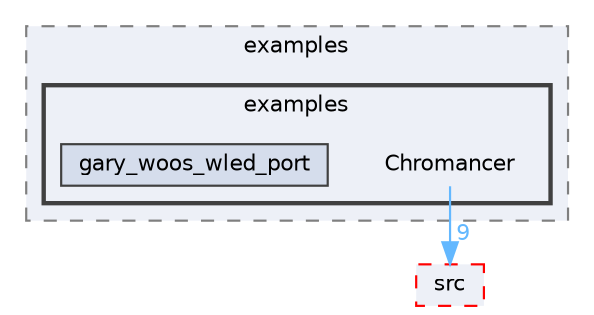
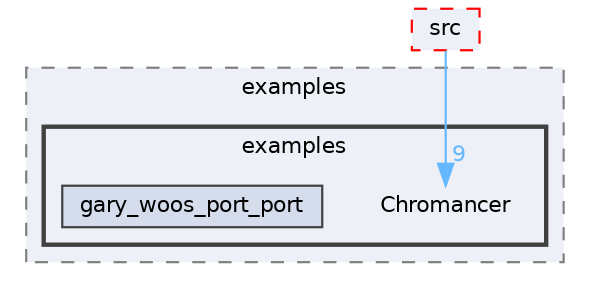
(194, 165) -> (192, 206)
(450, 214) -> (446, 107)
